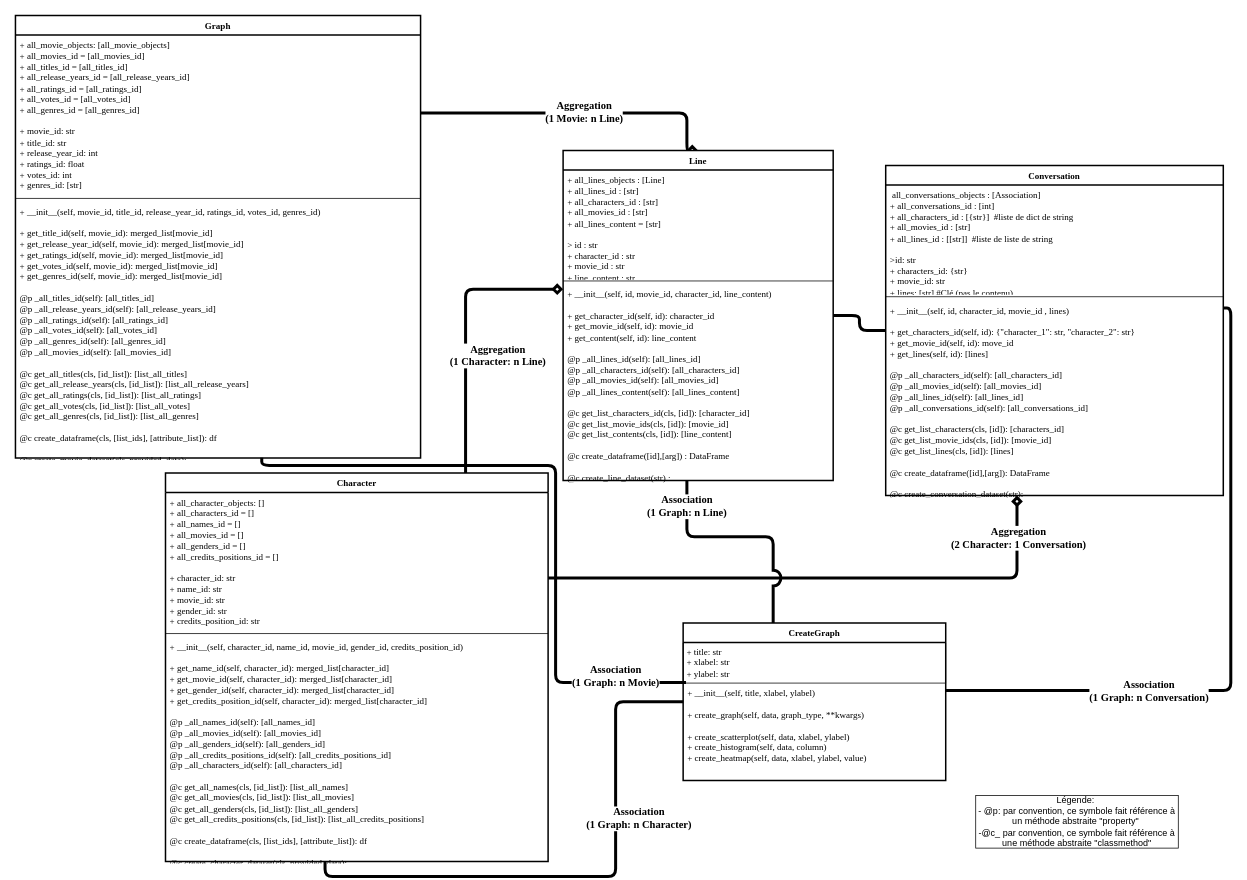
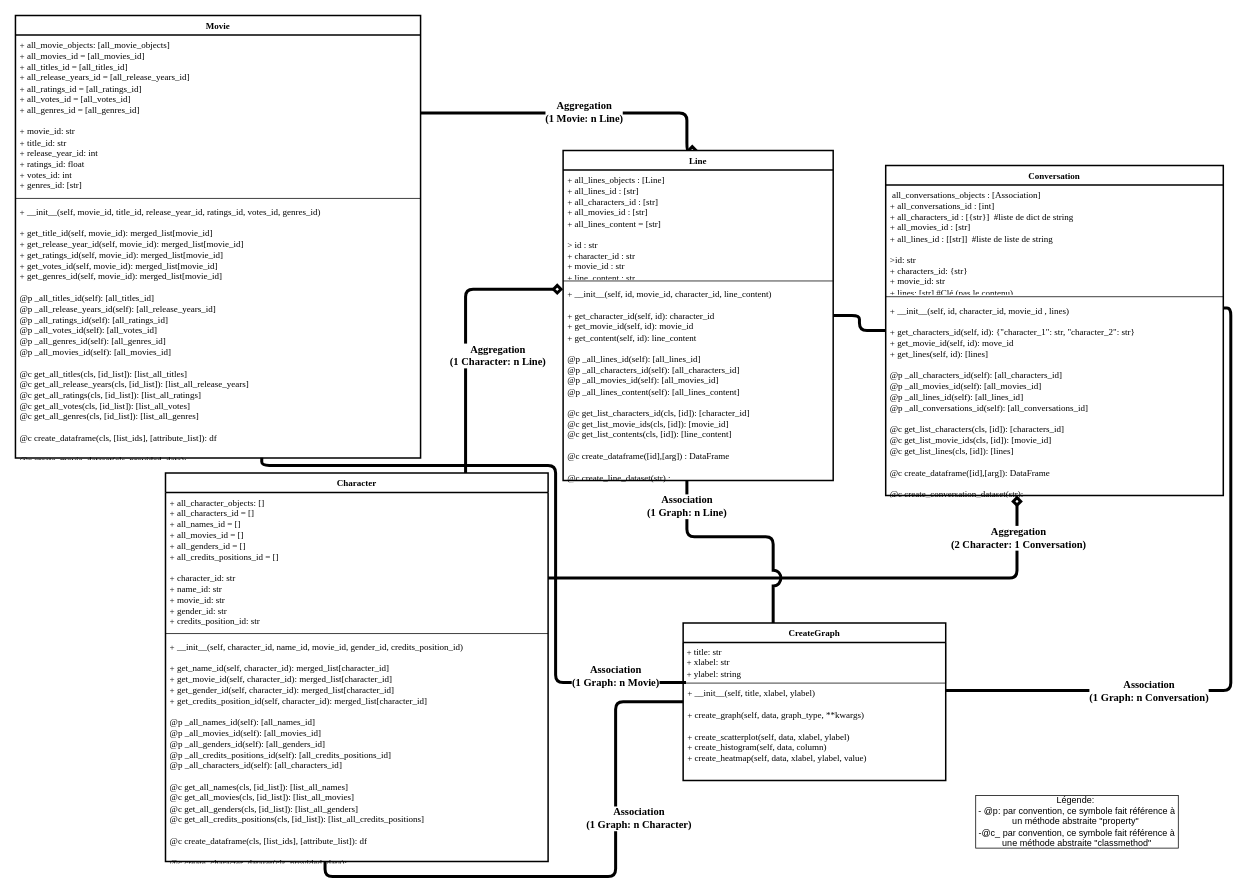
(218, 26) -> (218, 26)
(711, 663) -> (718, 663)
